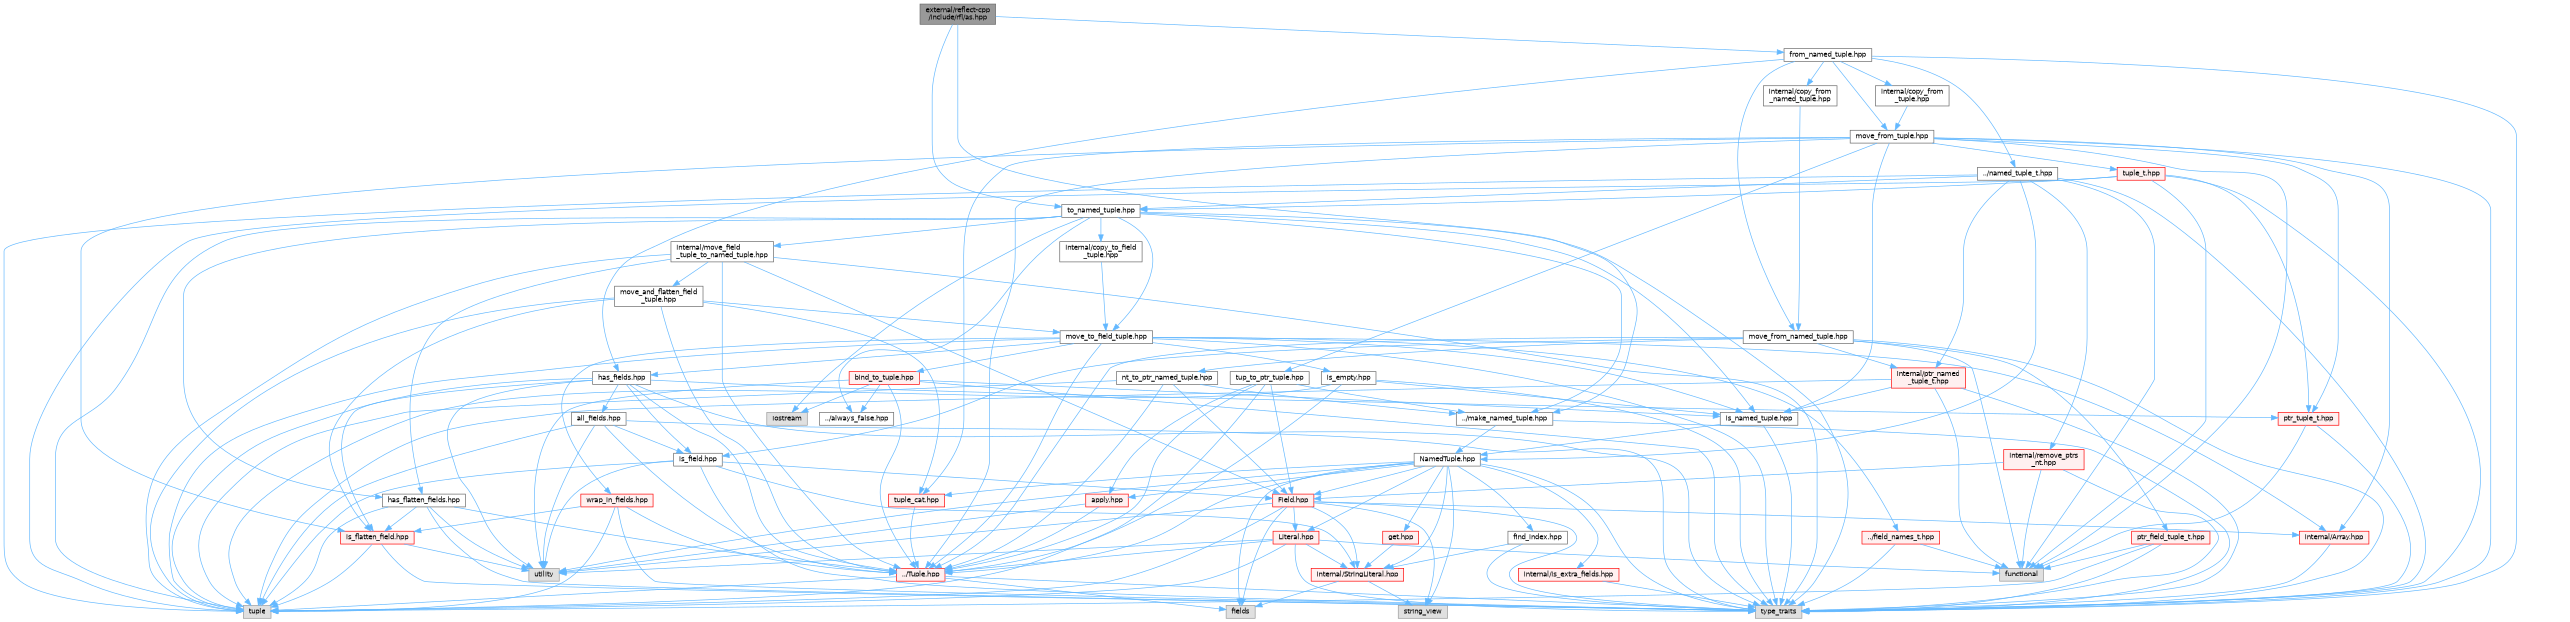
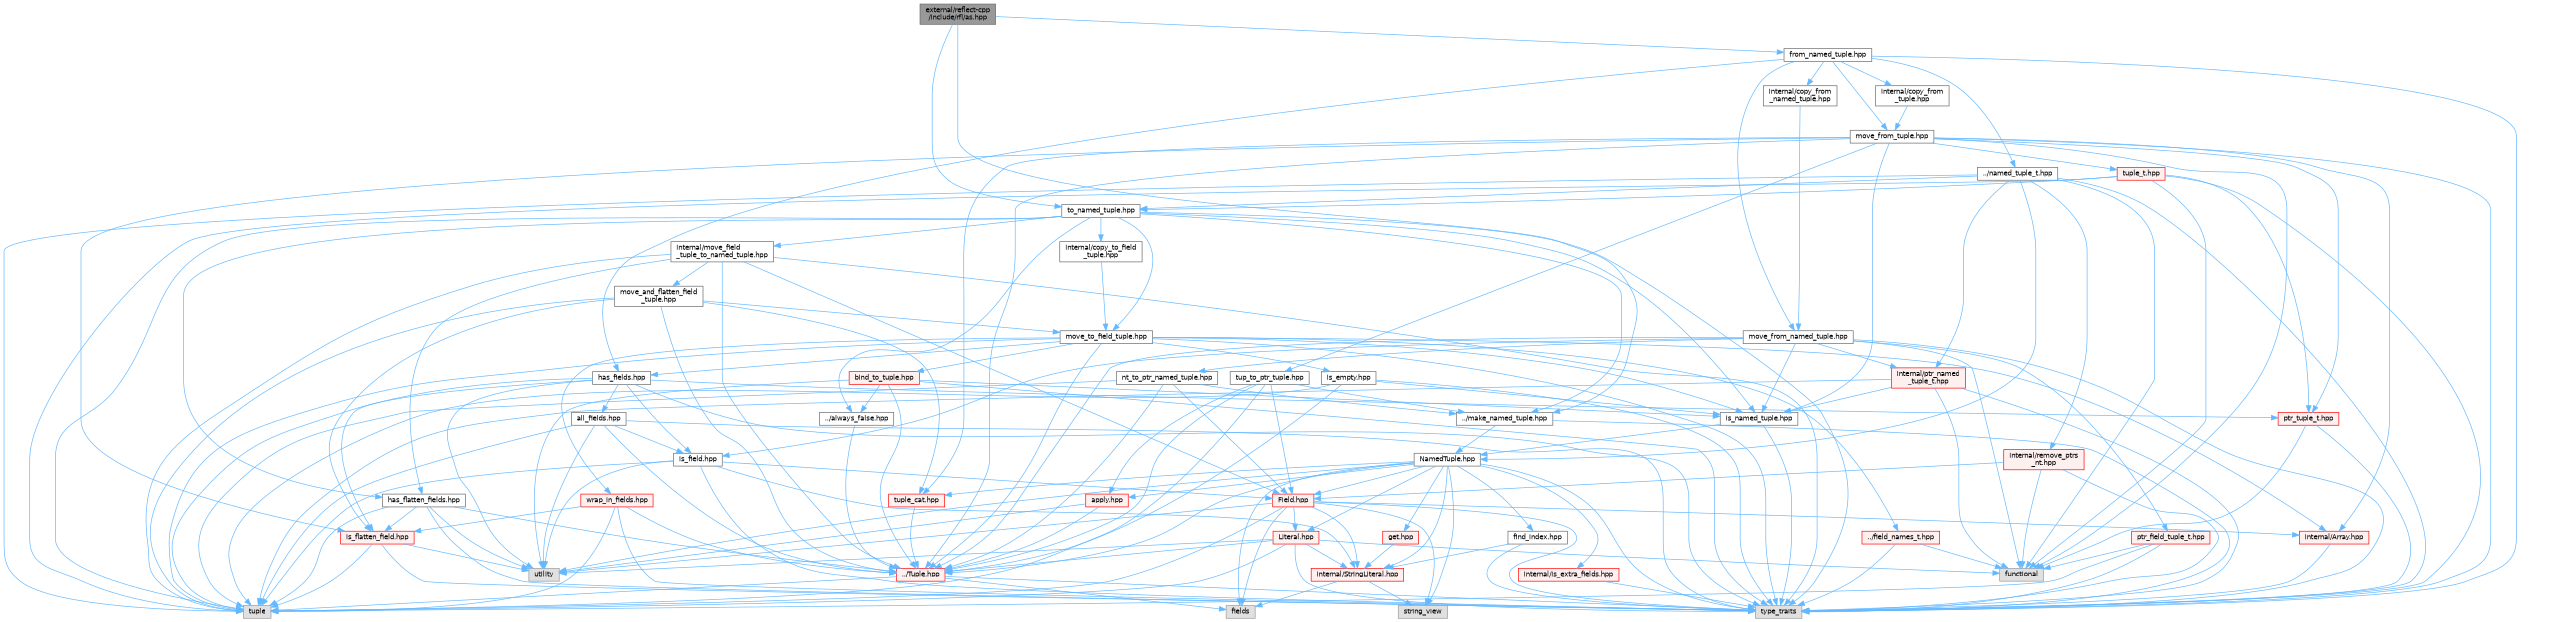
none -> (1782, 372)
(787, 419) -> none
(752, 495) -> (847, 508)
